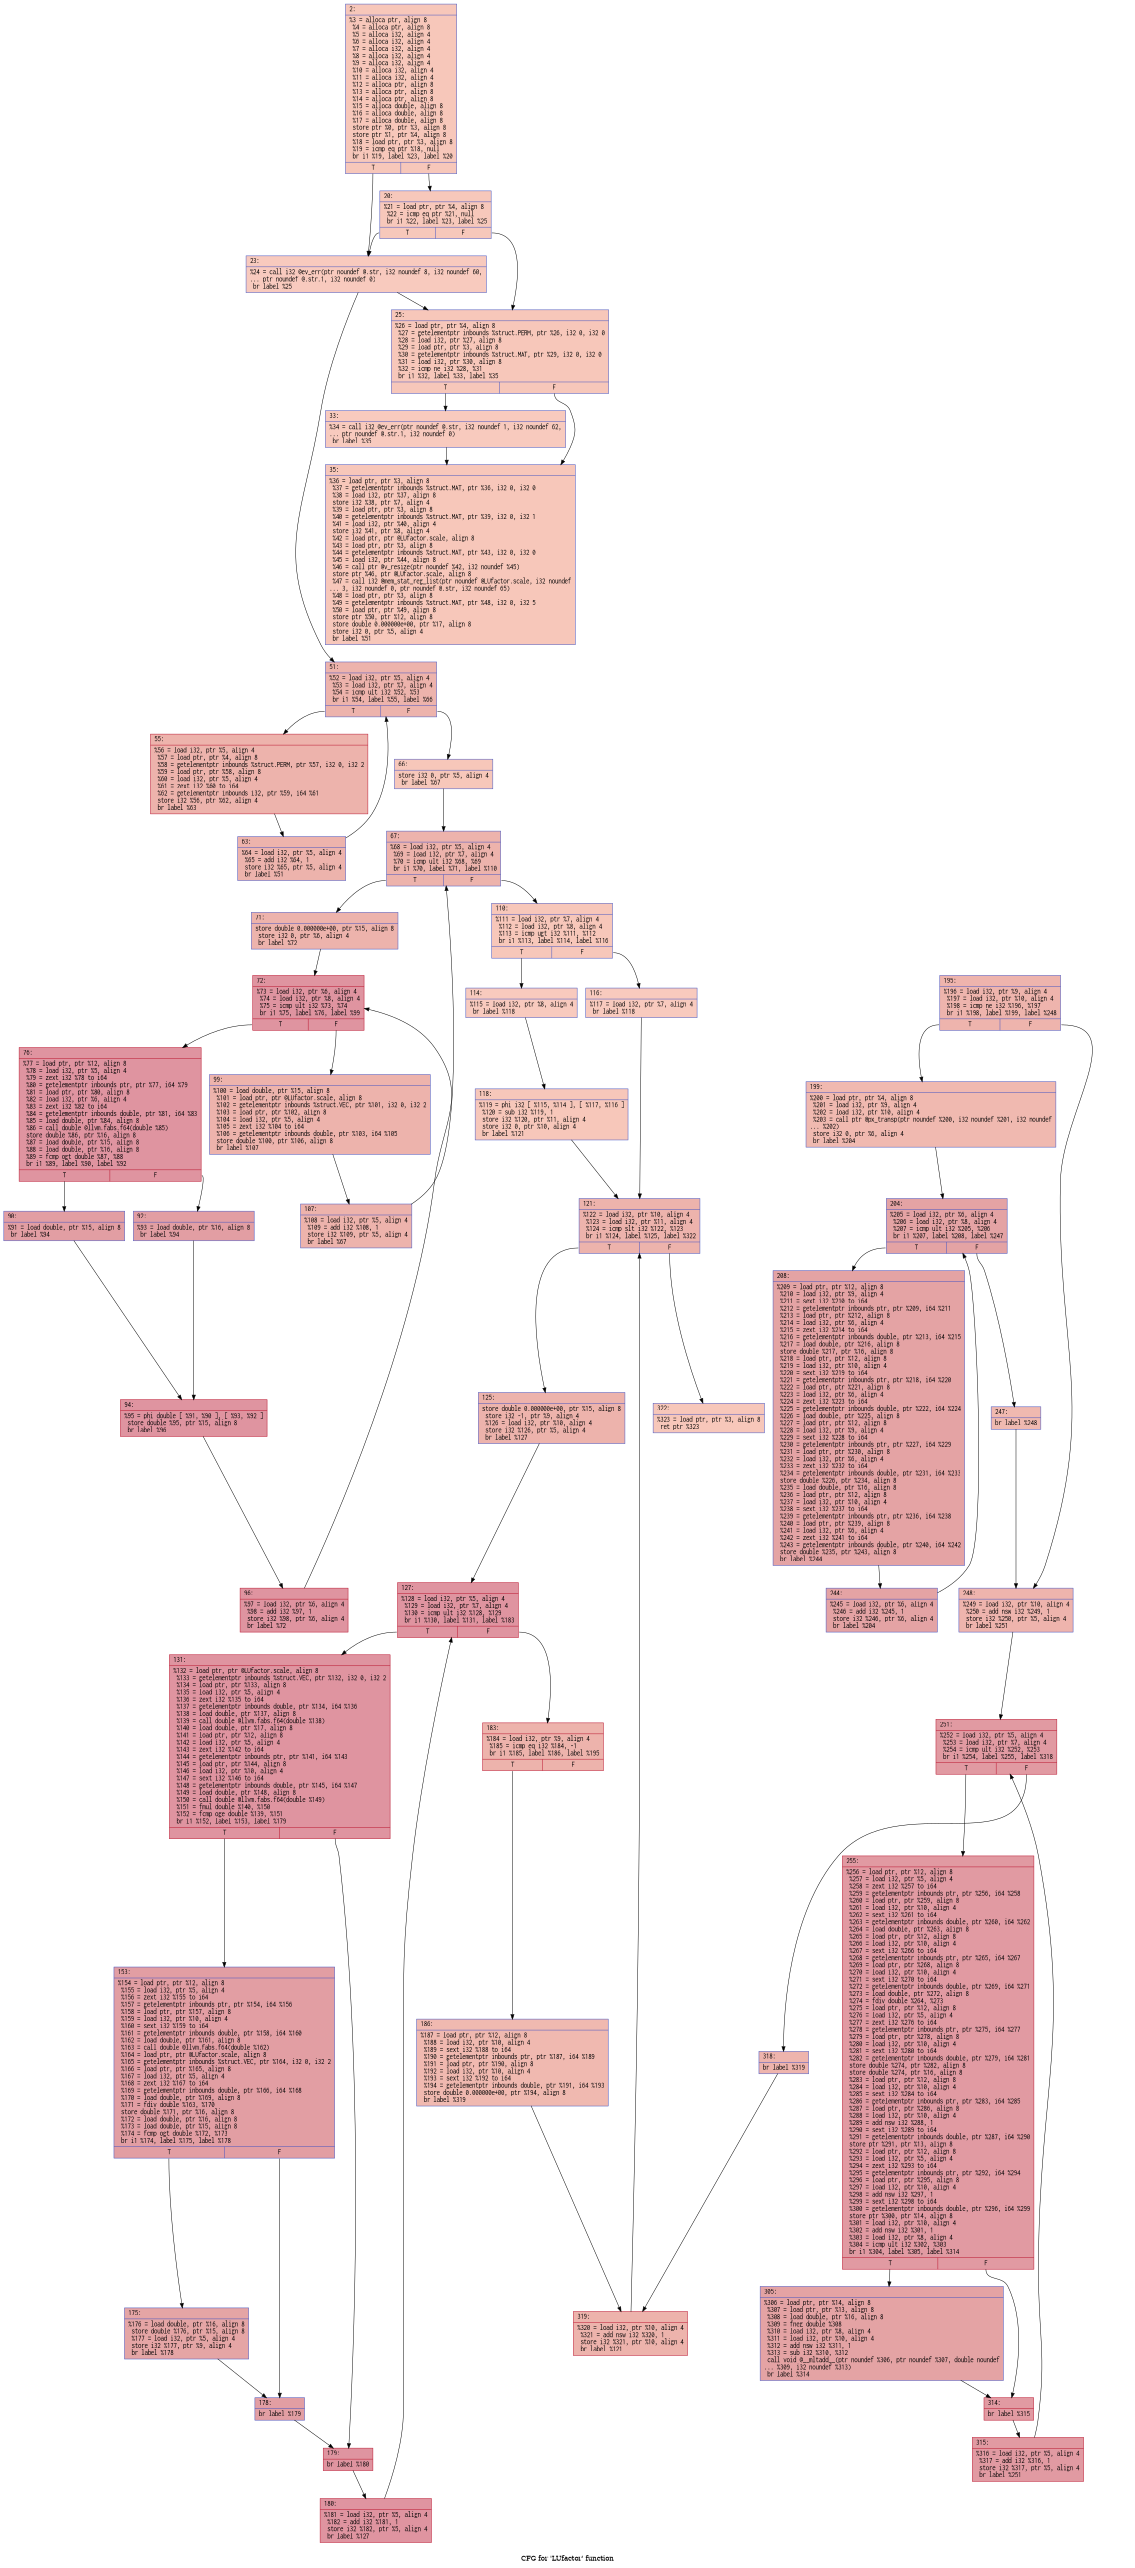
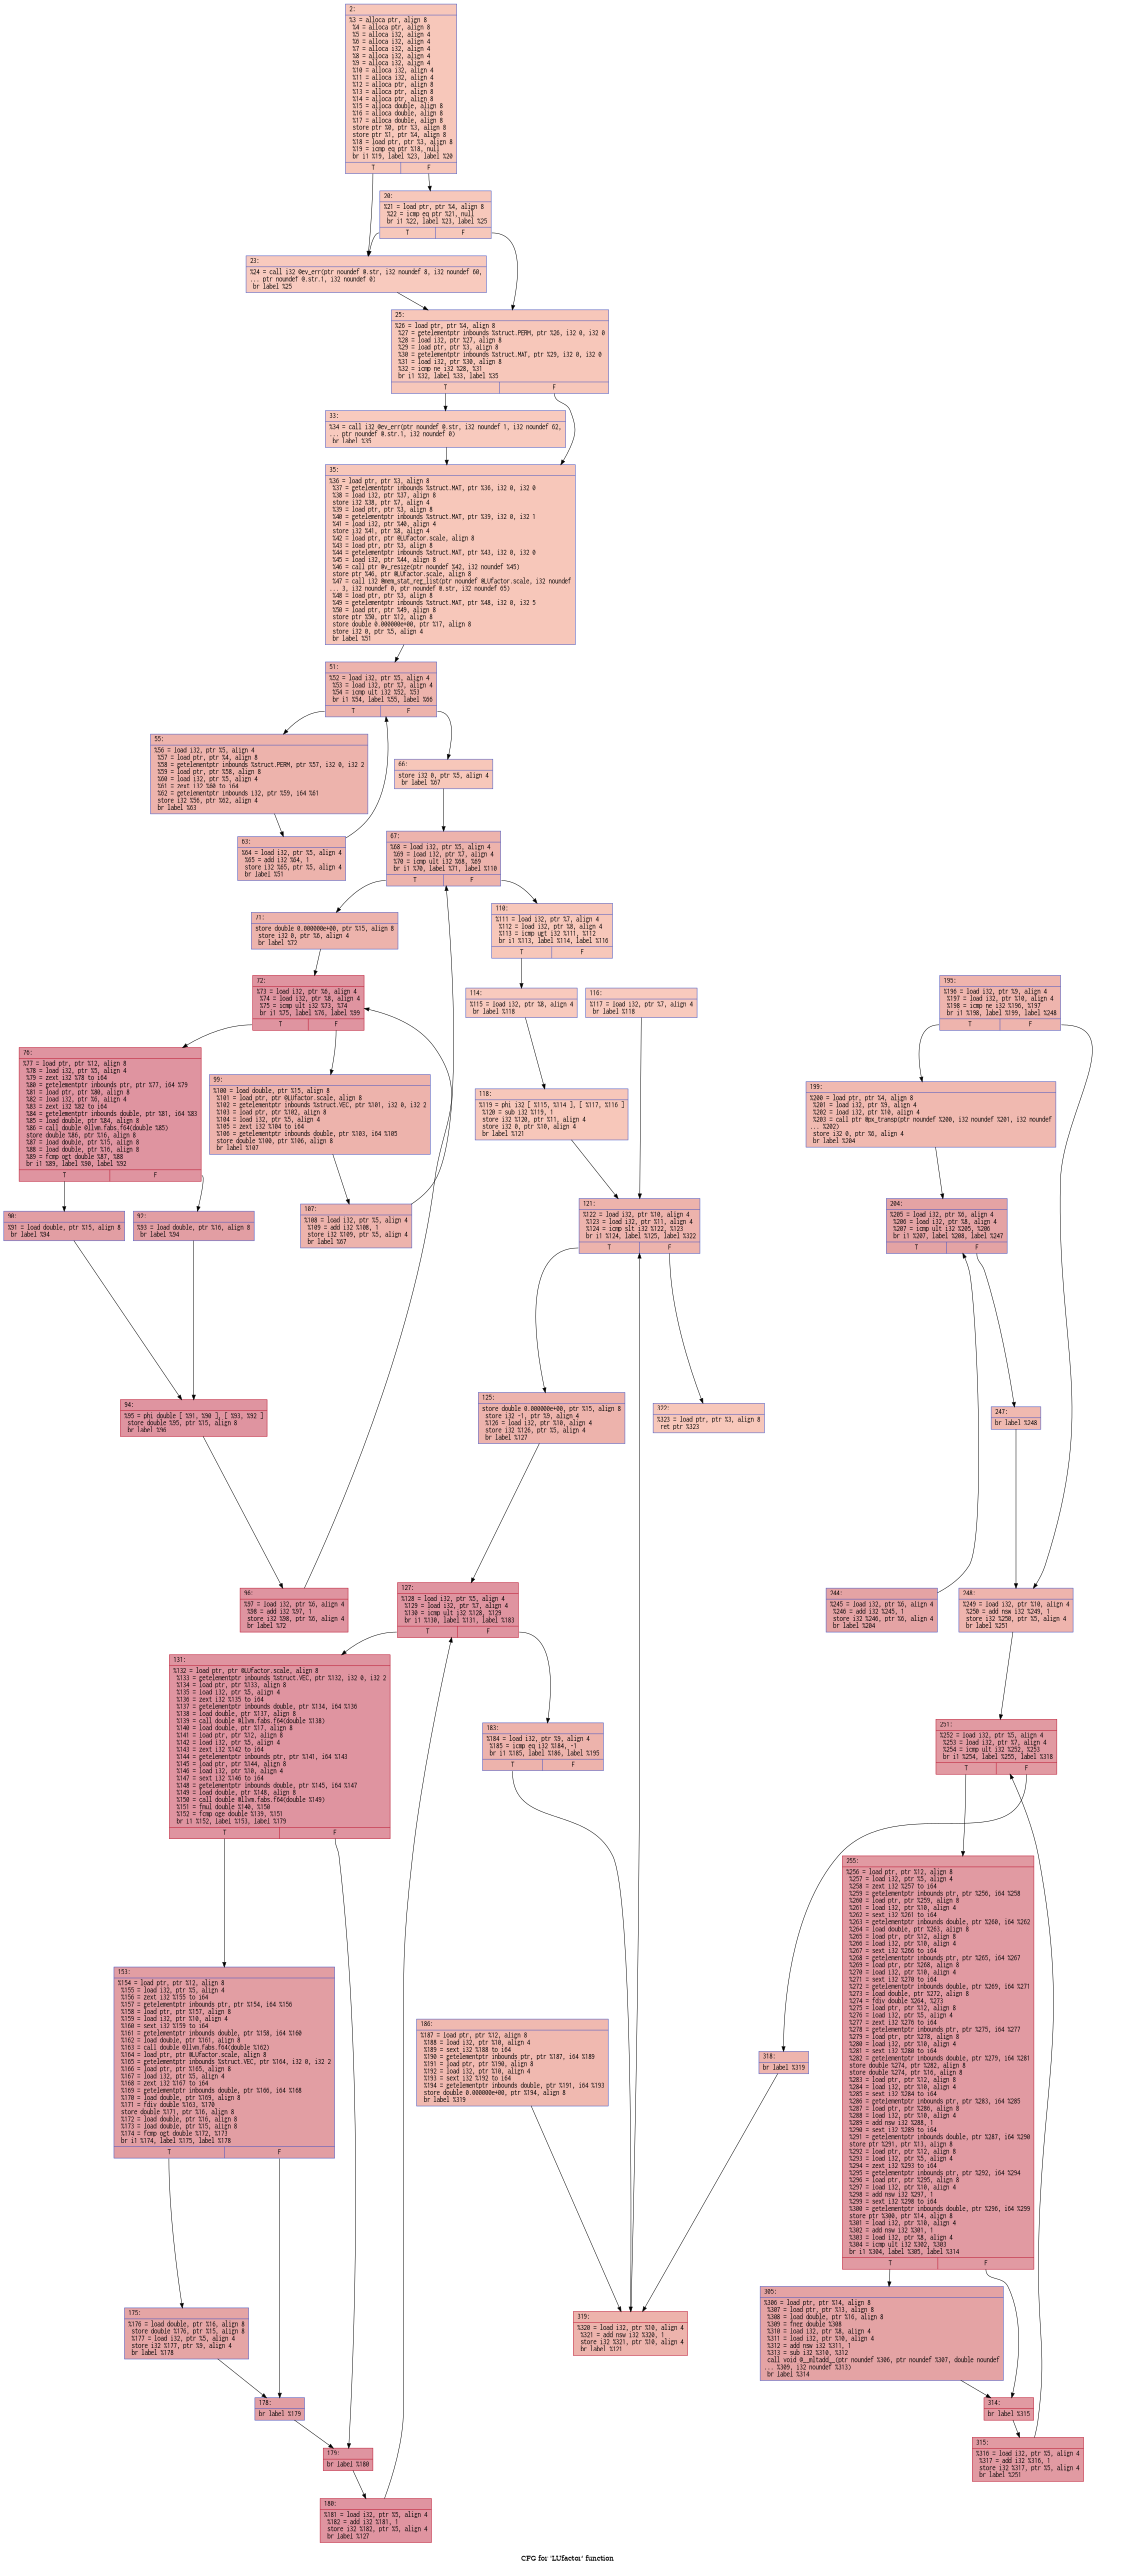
(307, 476) -> (401, 651)
(259, 774) -> (259, 774)
(631, 964) -> none
(869, 1418) -> none
(543, 1747) -> (543, 1747)
(512, 1893) -> (628, 2011)
